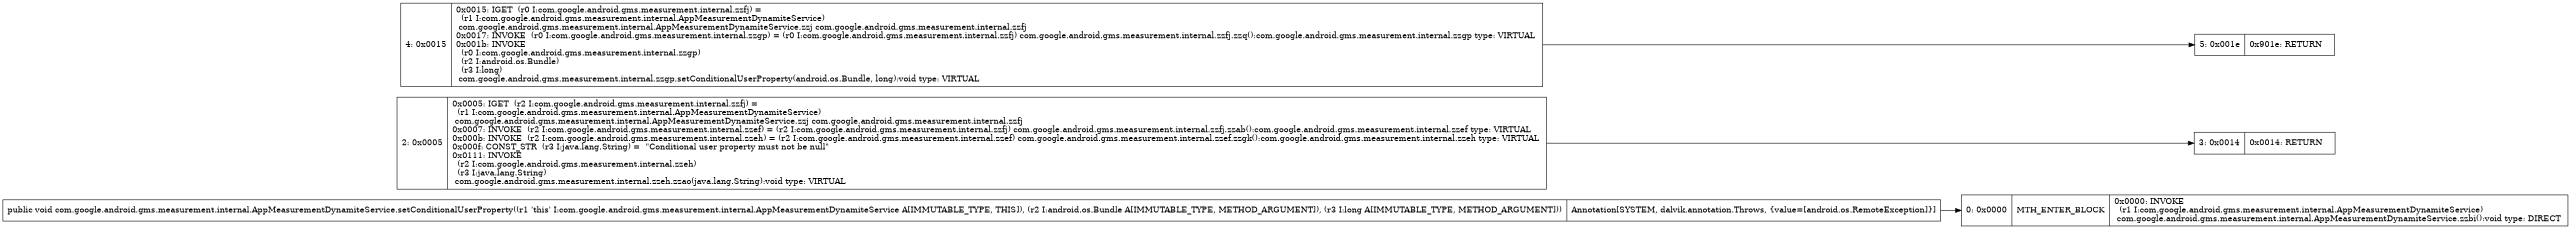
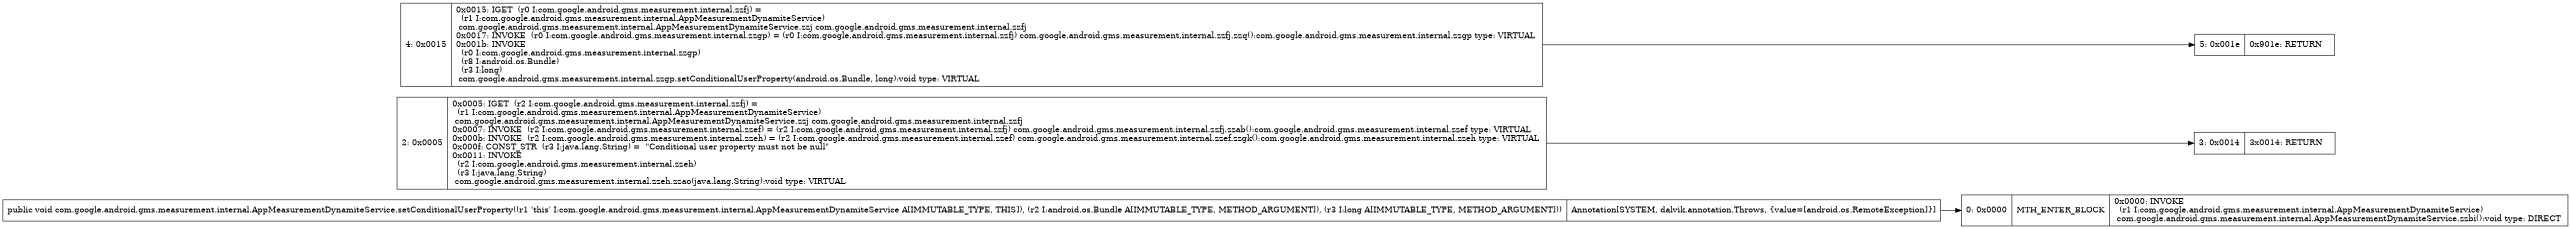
(508, 62) -> (508, 62)
(2290, 143) -> (2290, 143)
(490, 156) -> (490, 156)
